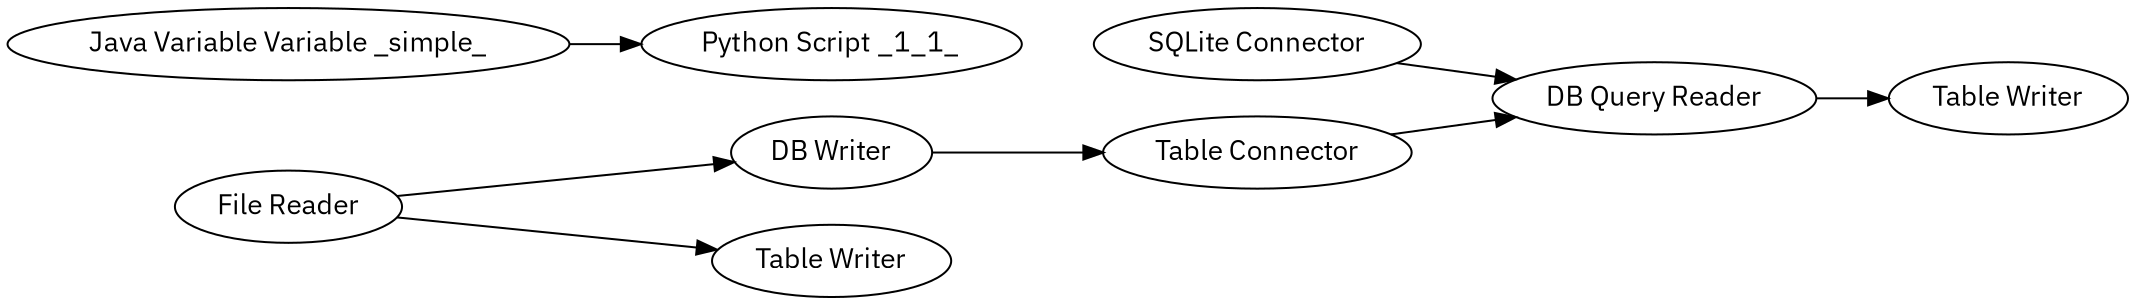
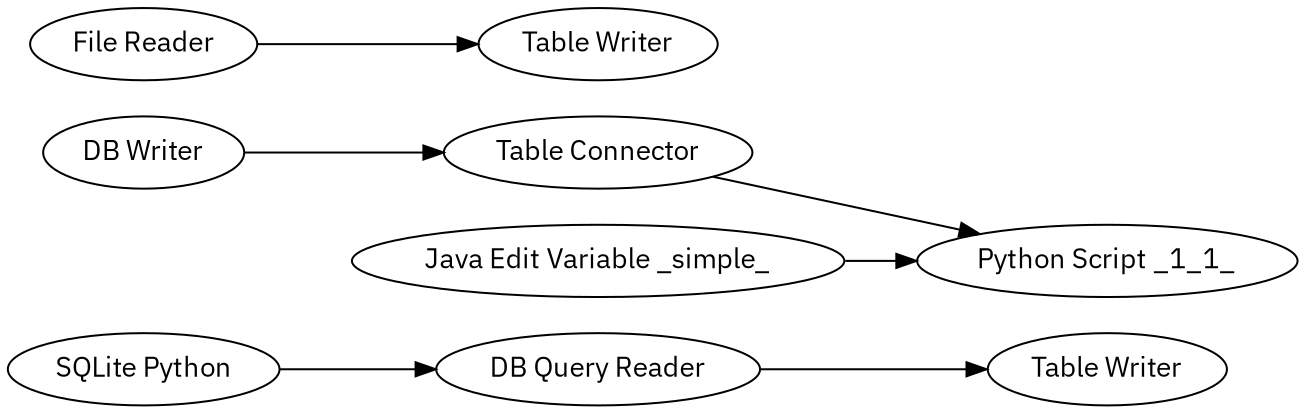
(288, 44) -> (598, 261)
(1257, 44) -> (144, 369)
(1443, 127) -> (836, 203)
(556, 180) -> none
